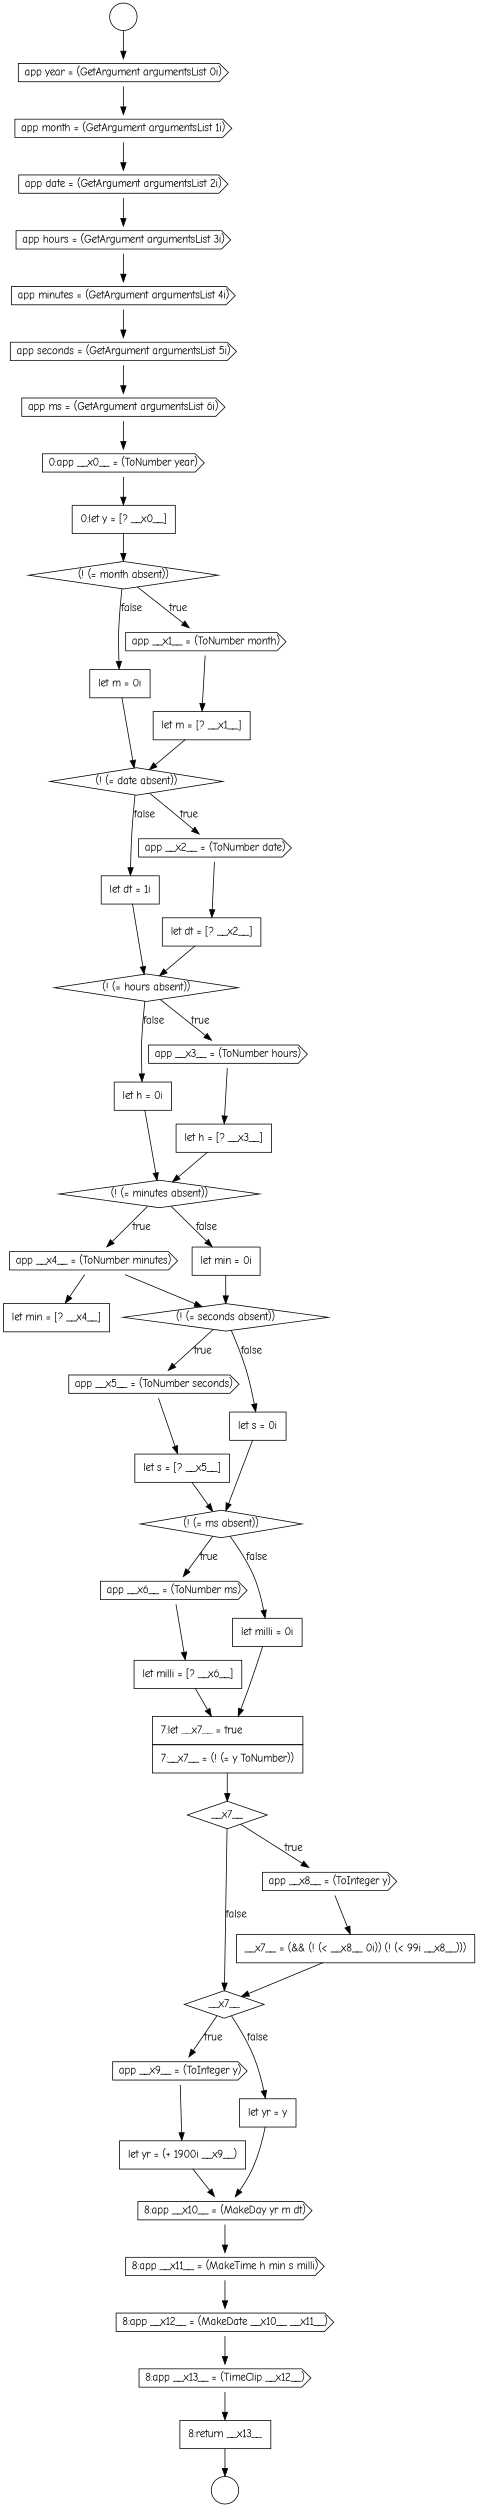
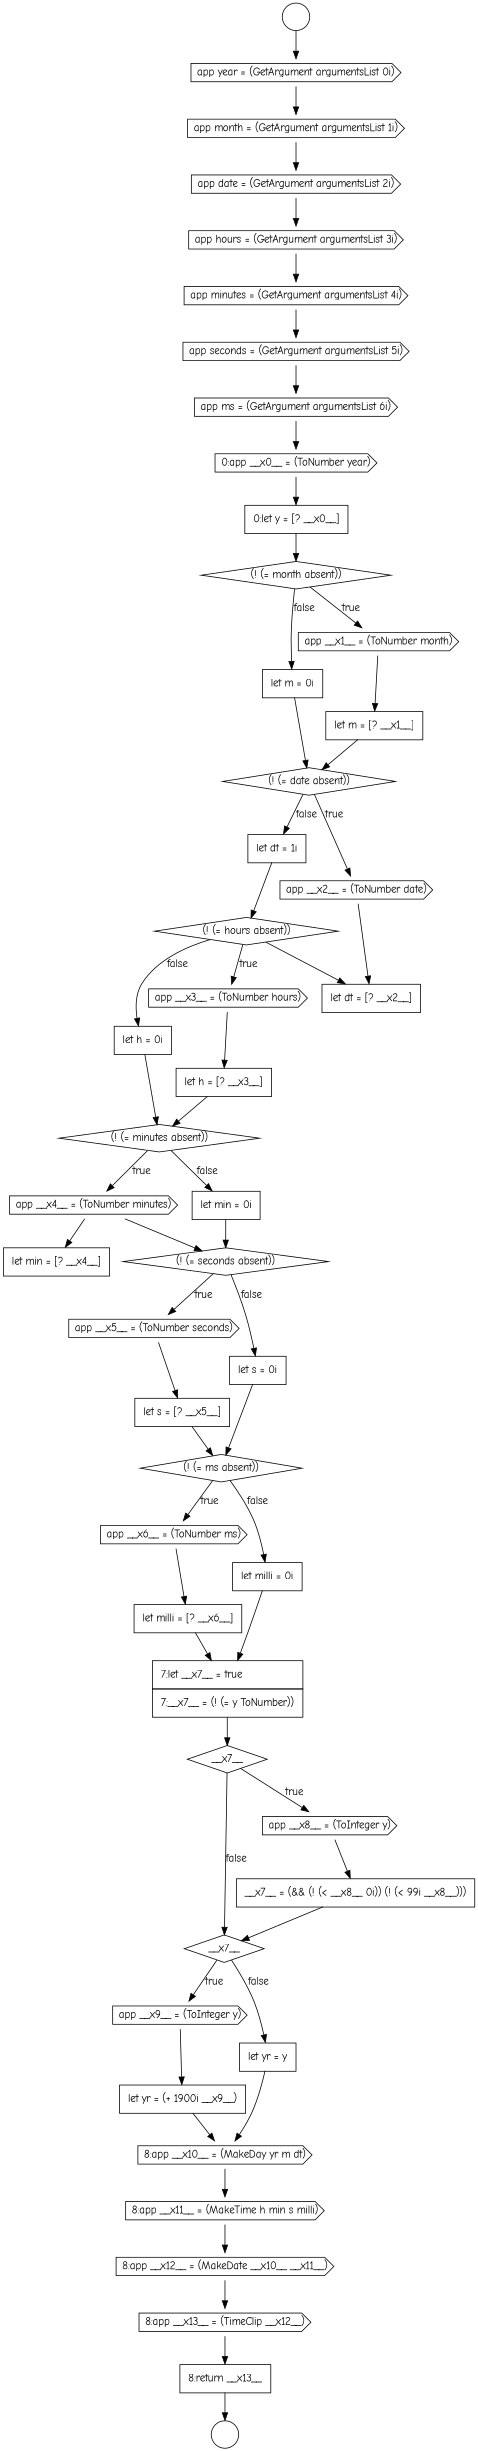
(180, 958) -> (302, 961)
